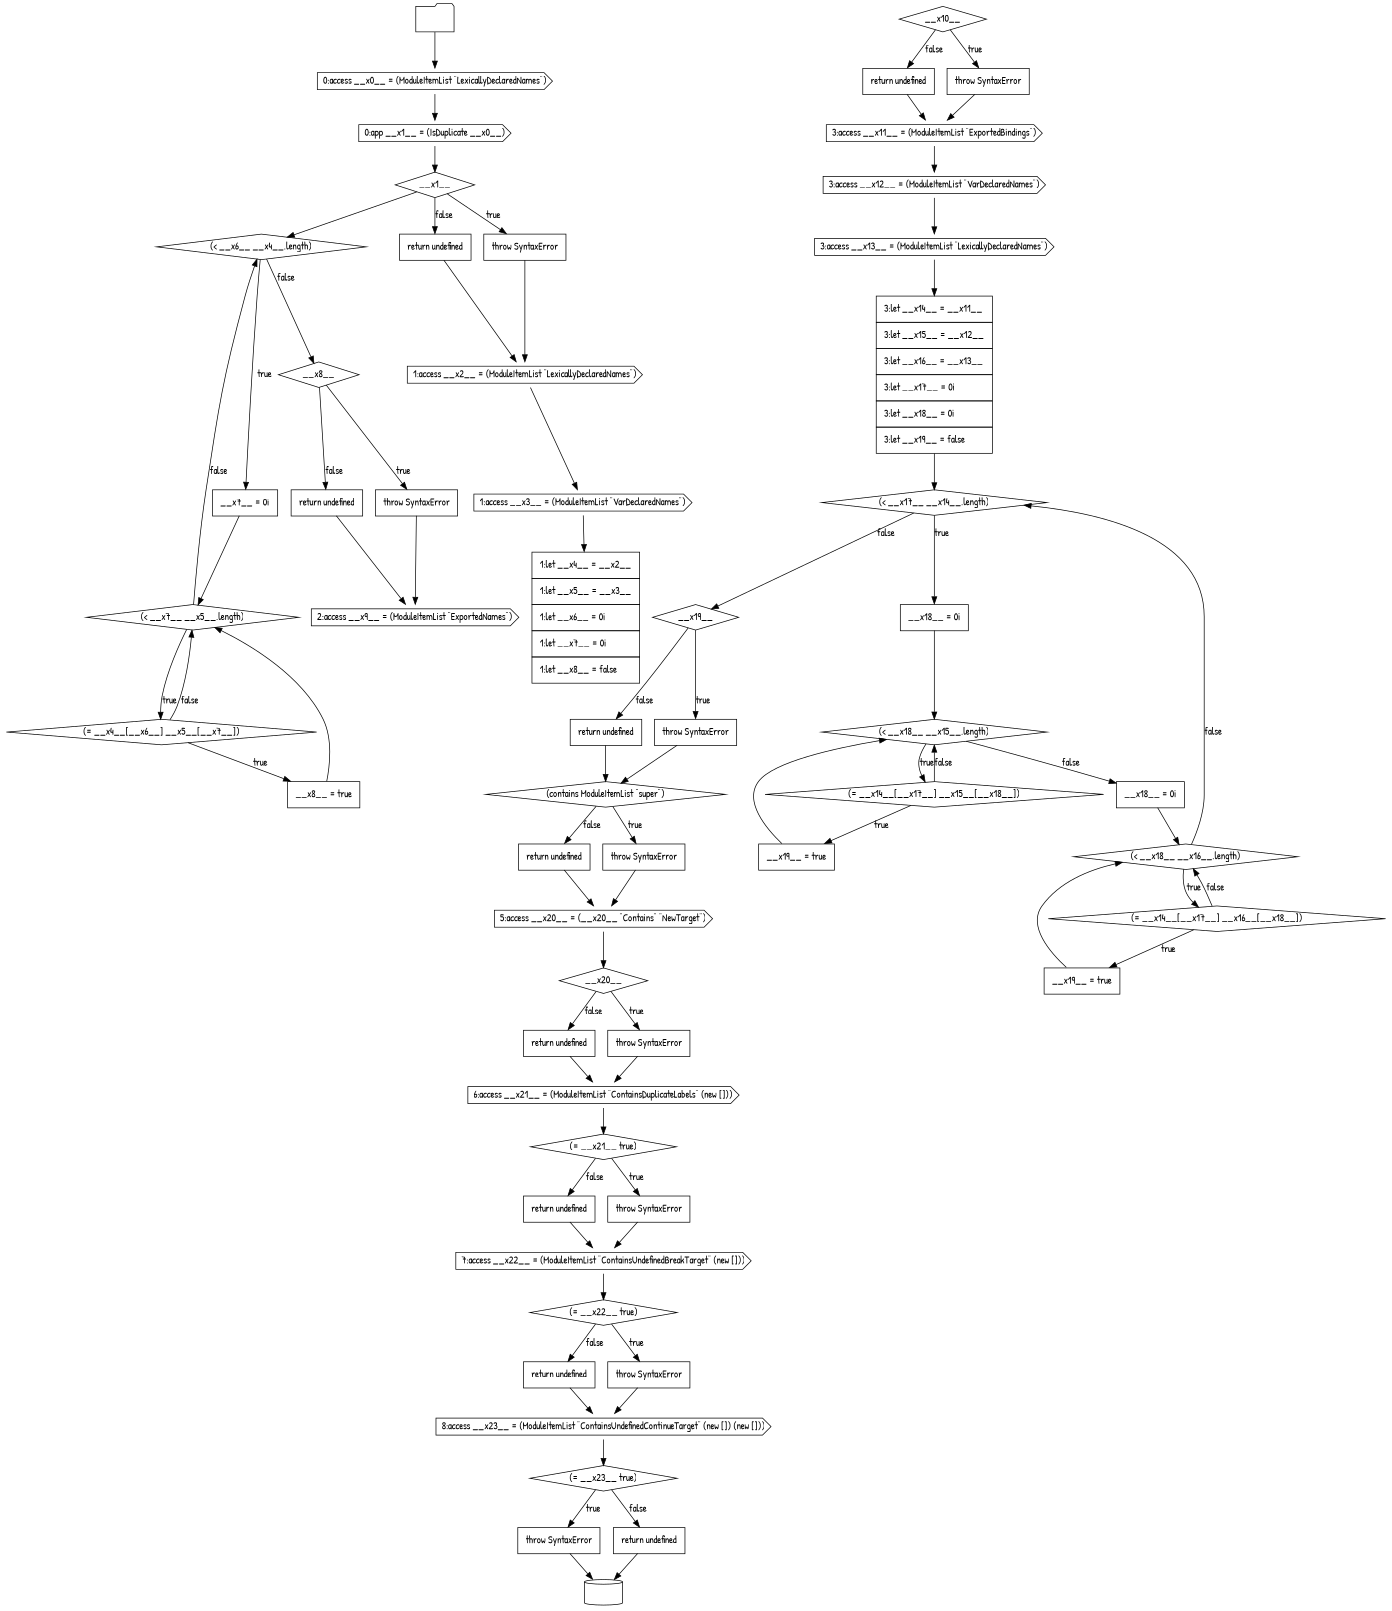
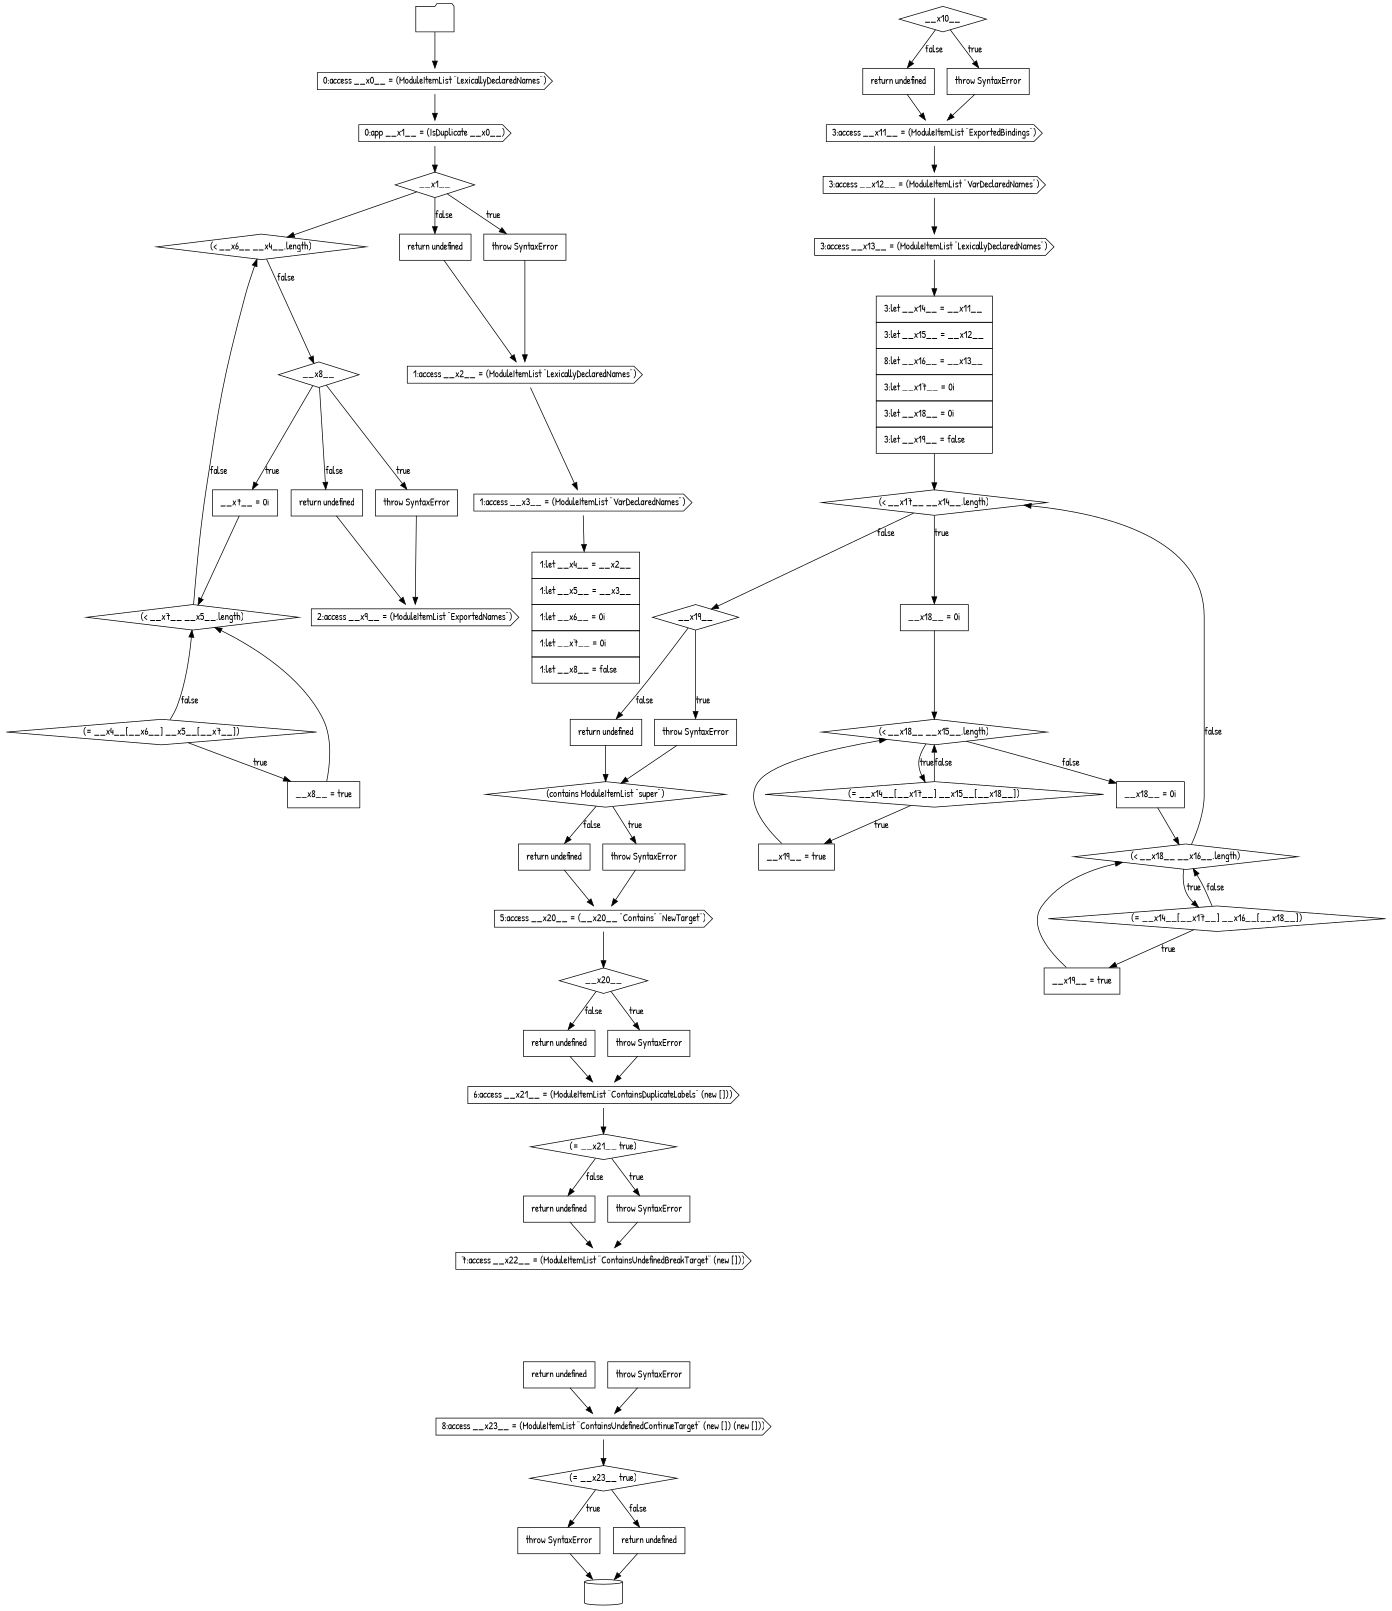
(934, 361) -> (934, 361)
(252, 371) -> (284, 434)
(170, 670) -> none
(604, 1313) -> none
